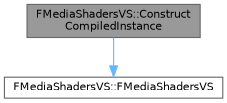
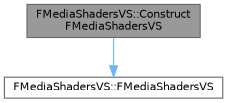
(114, 21) -> (114, 21)
